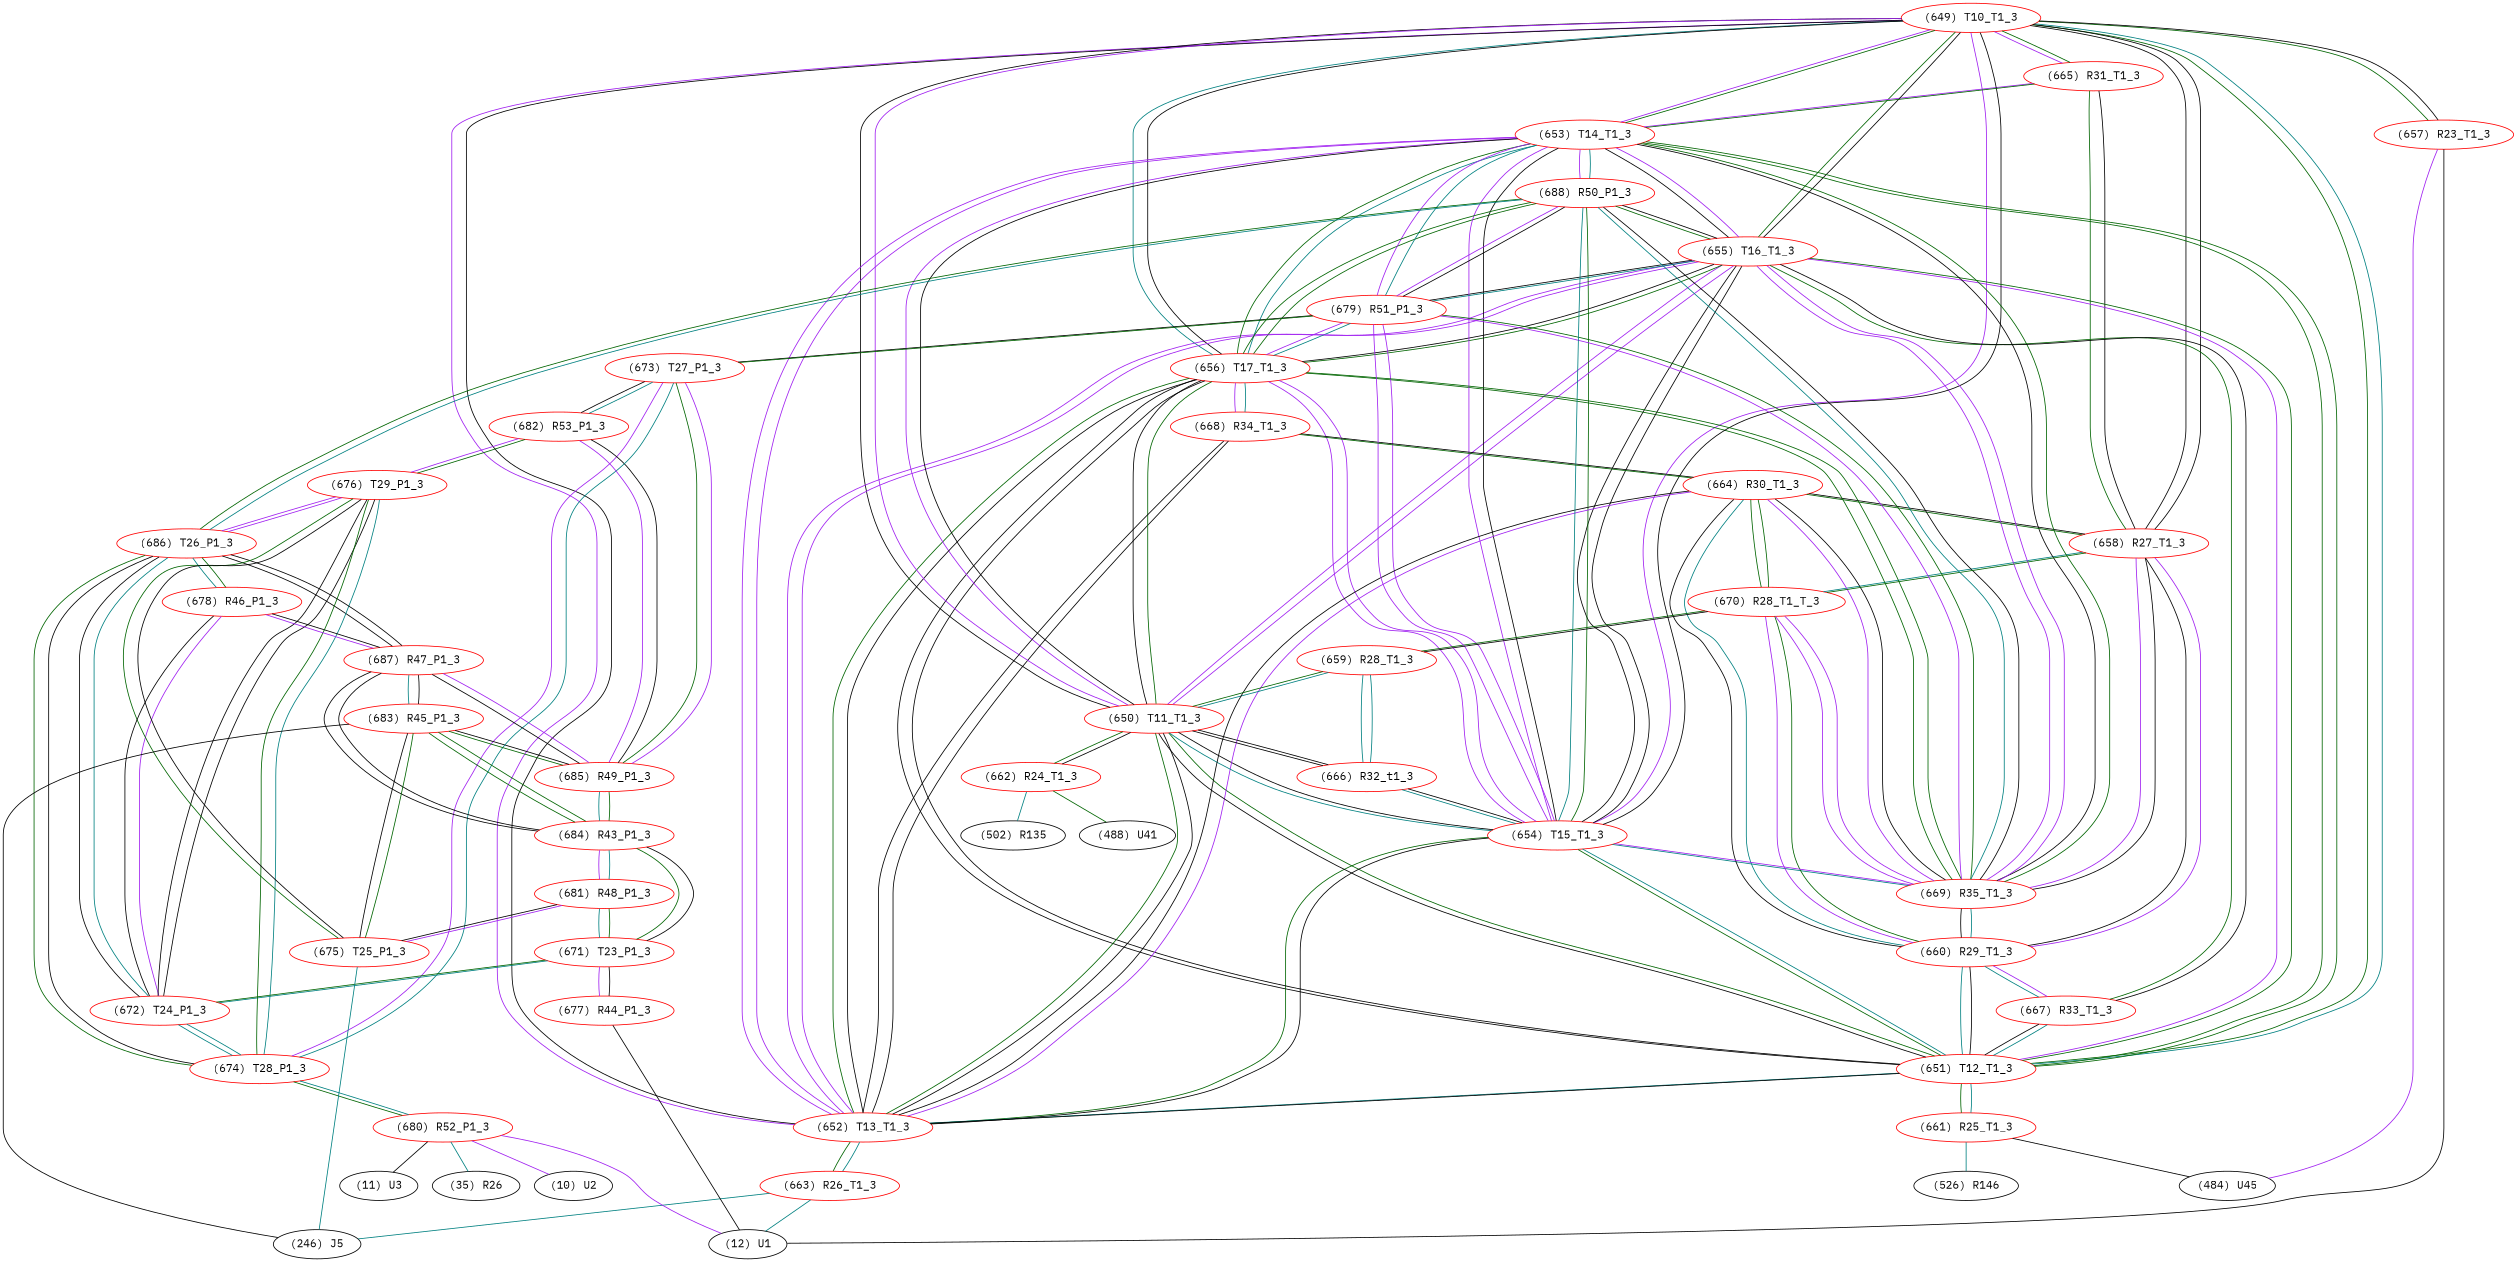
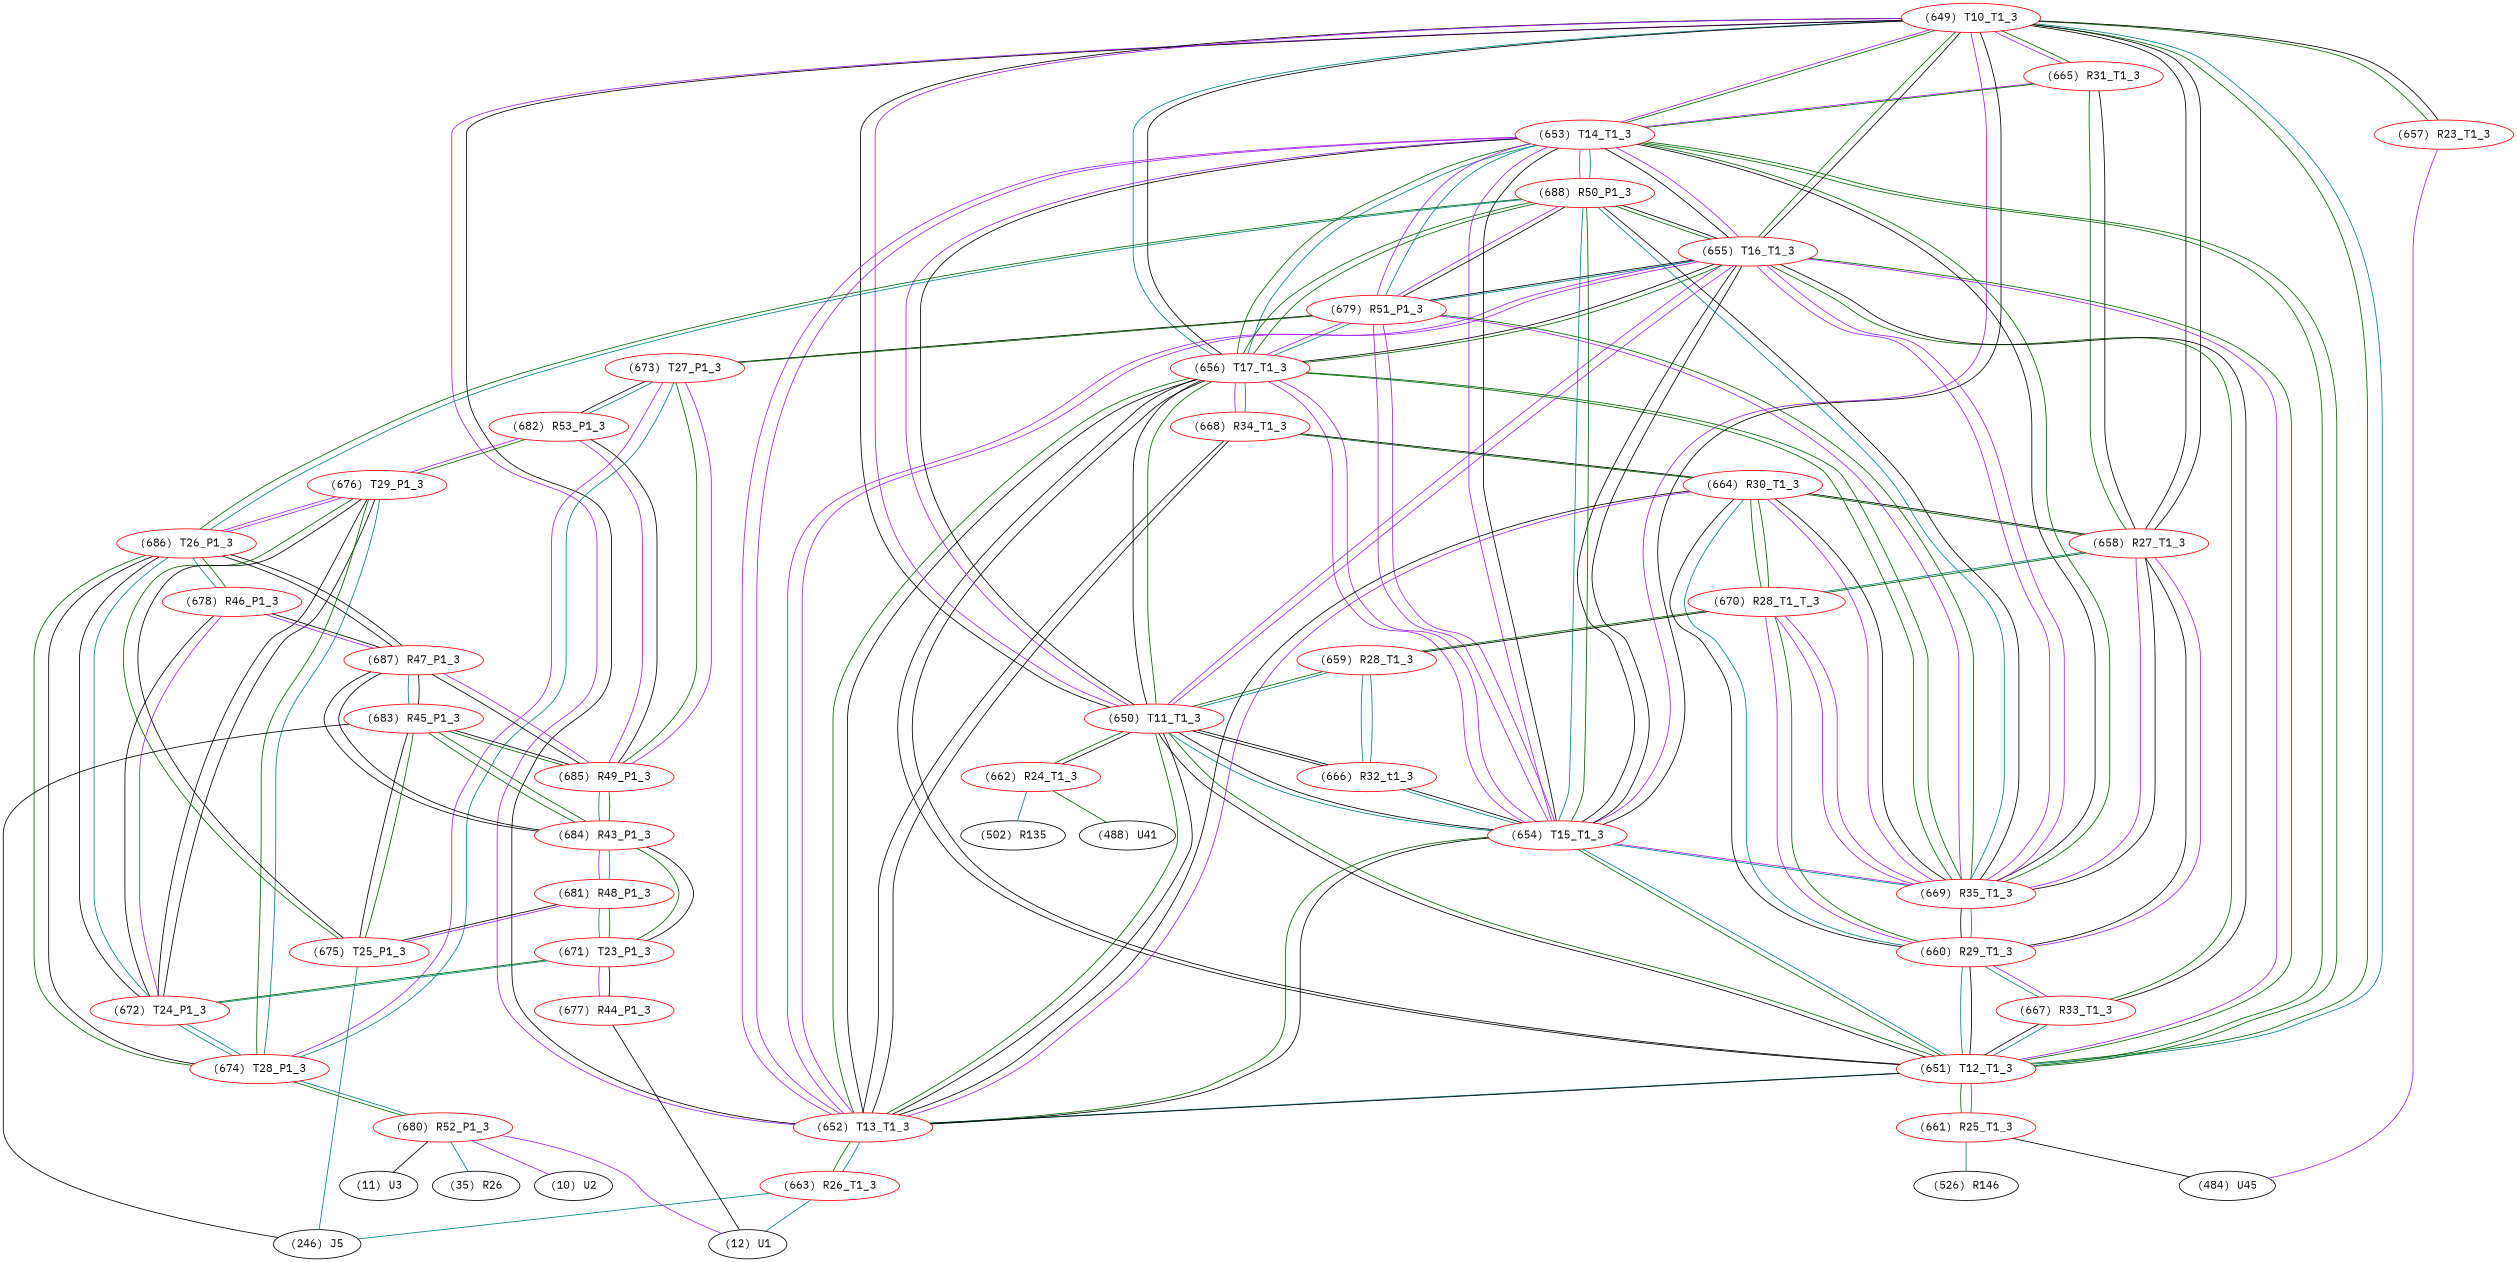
(2123, 1215) -> none
